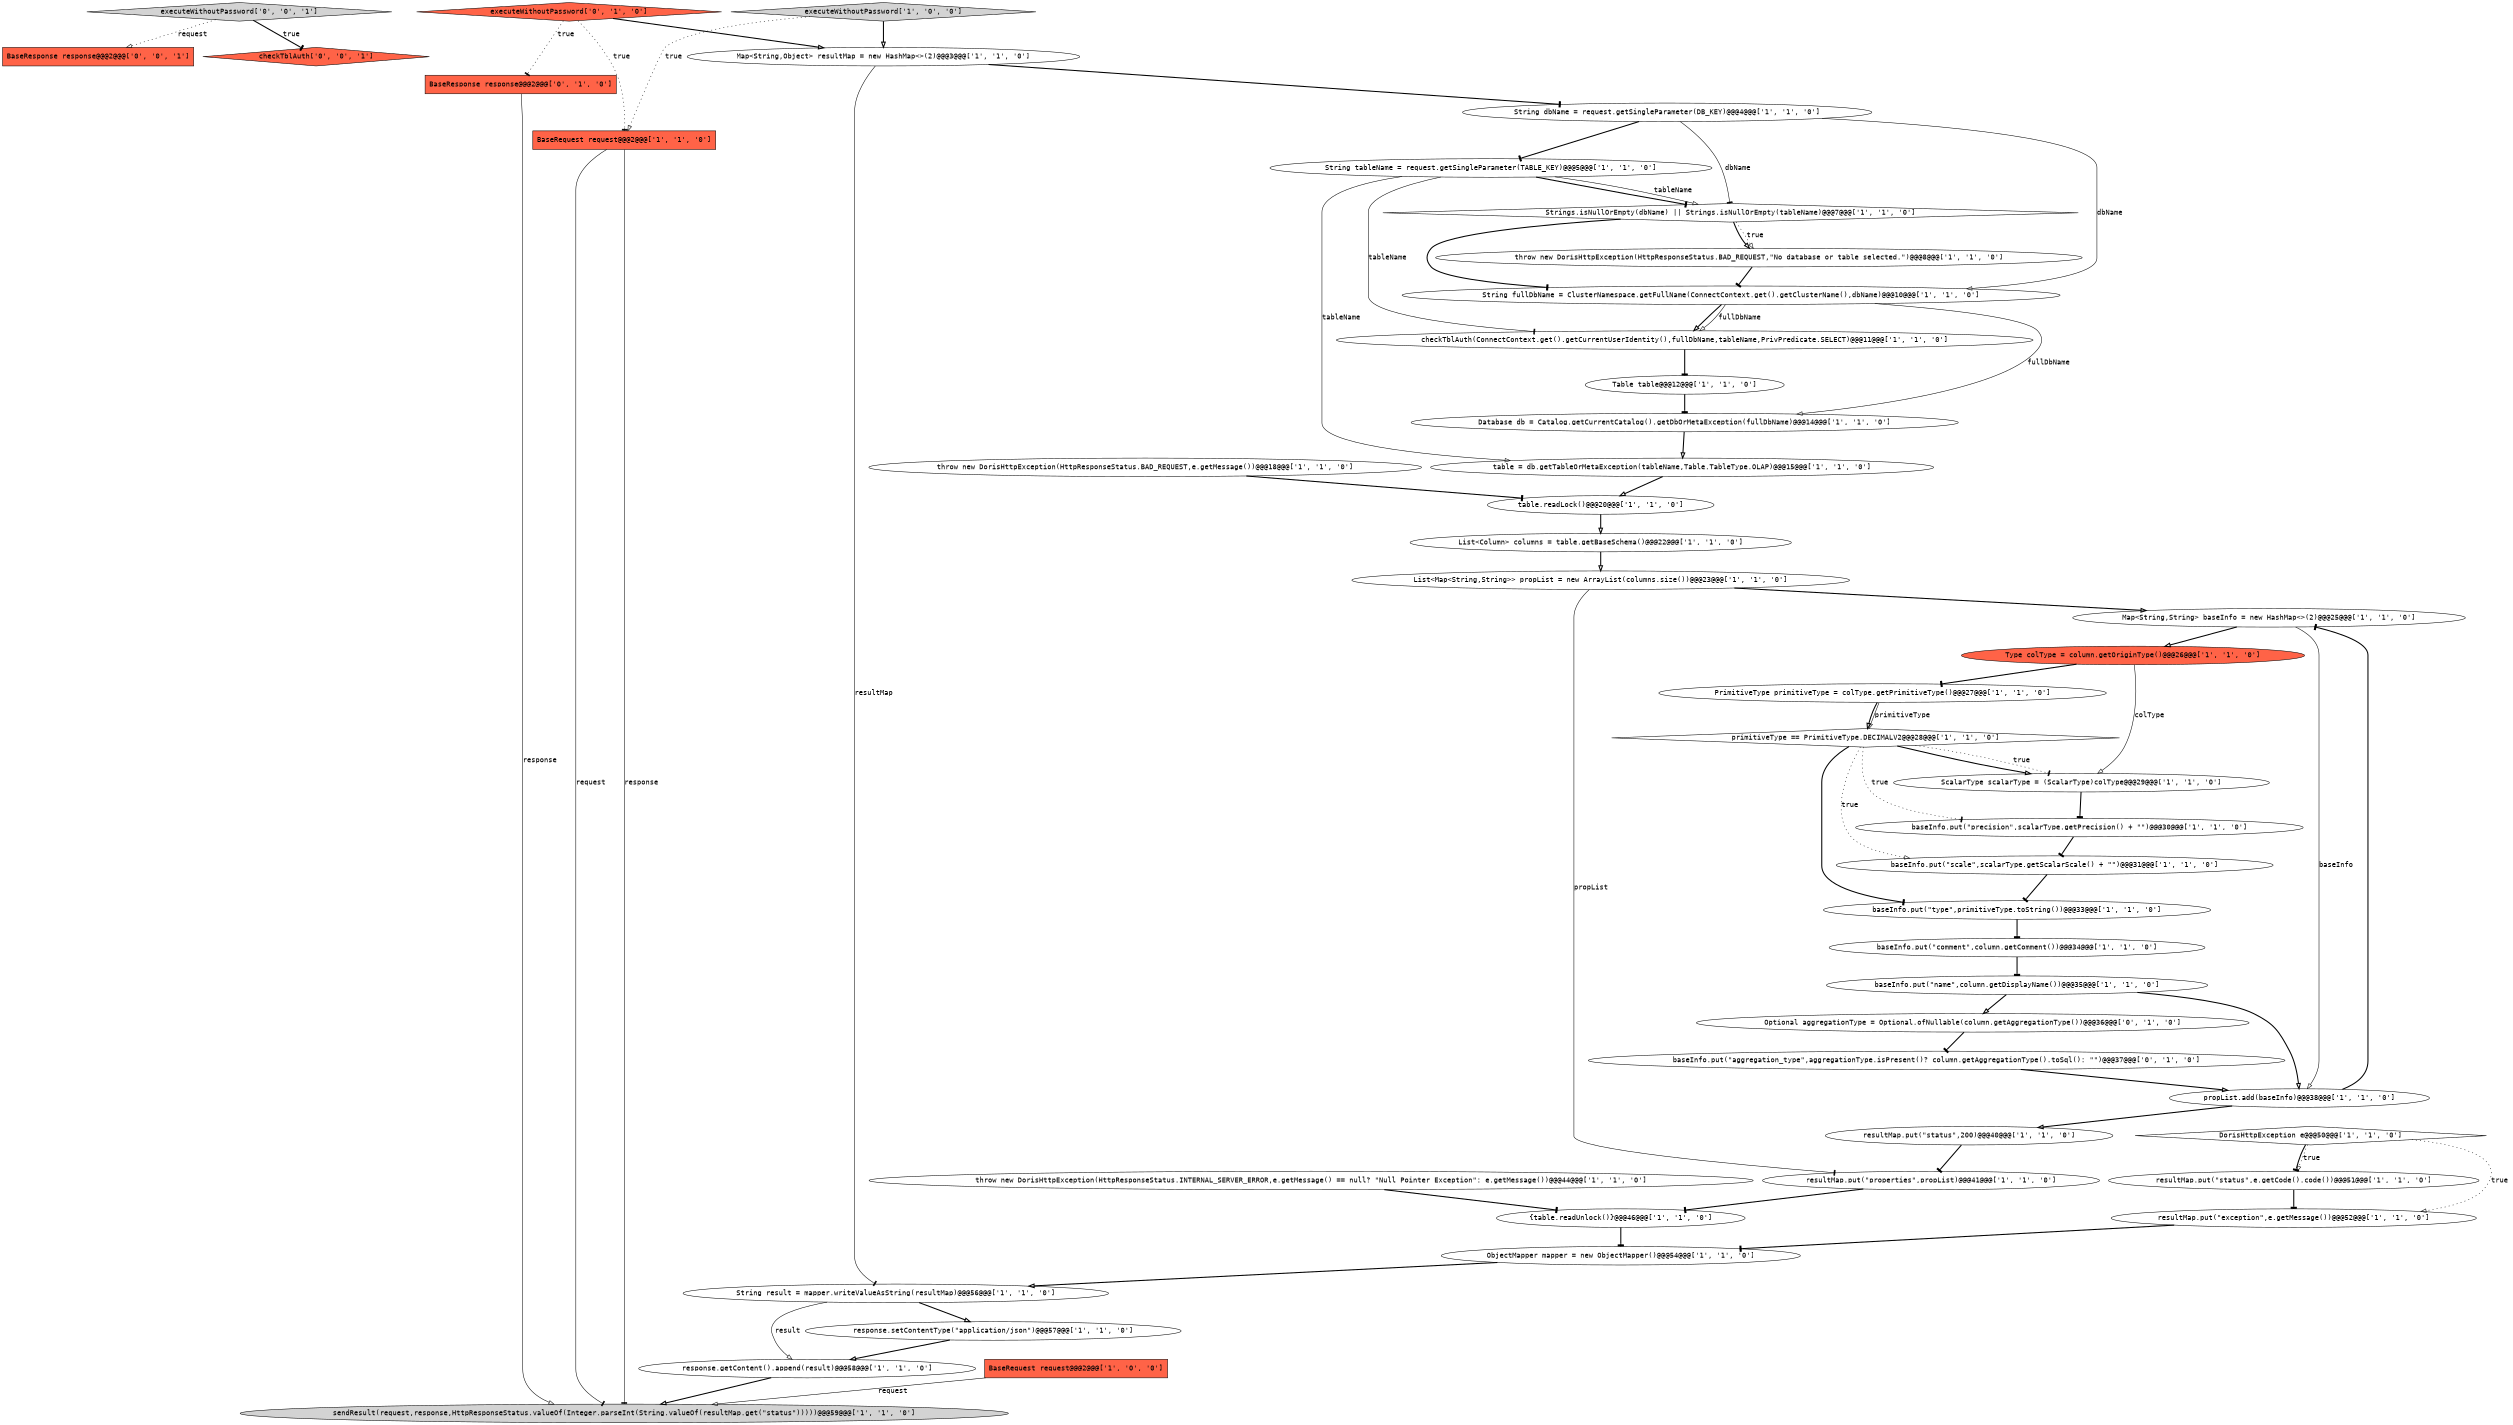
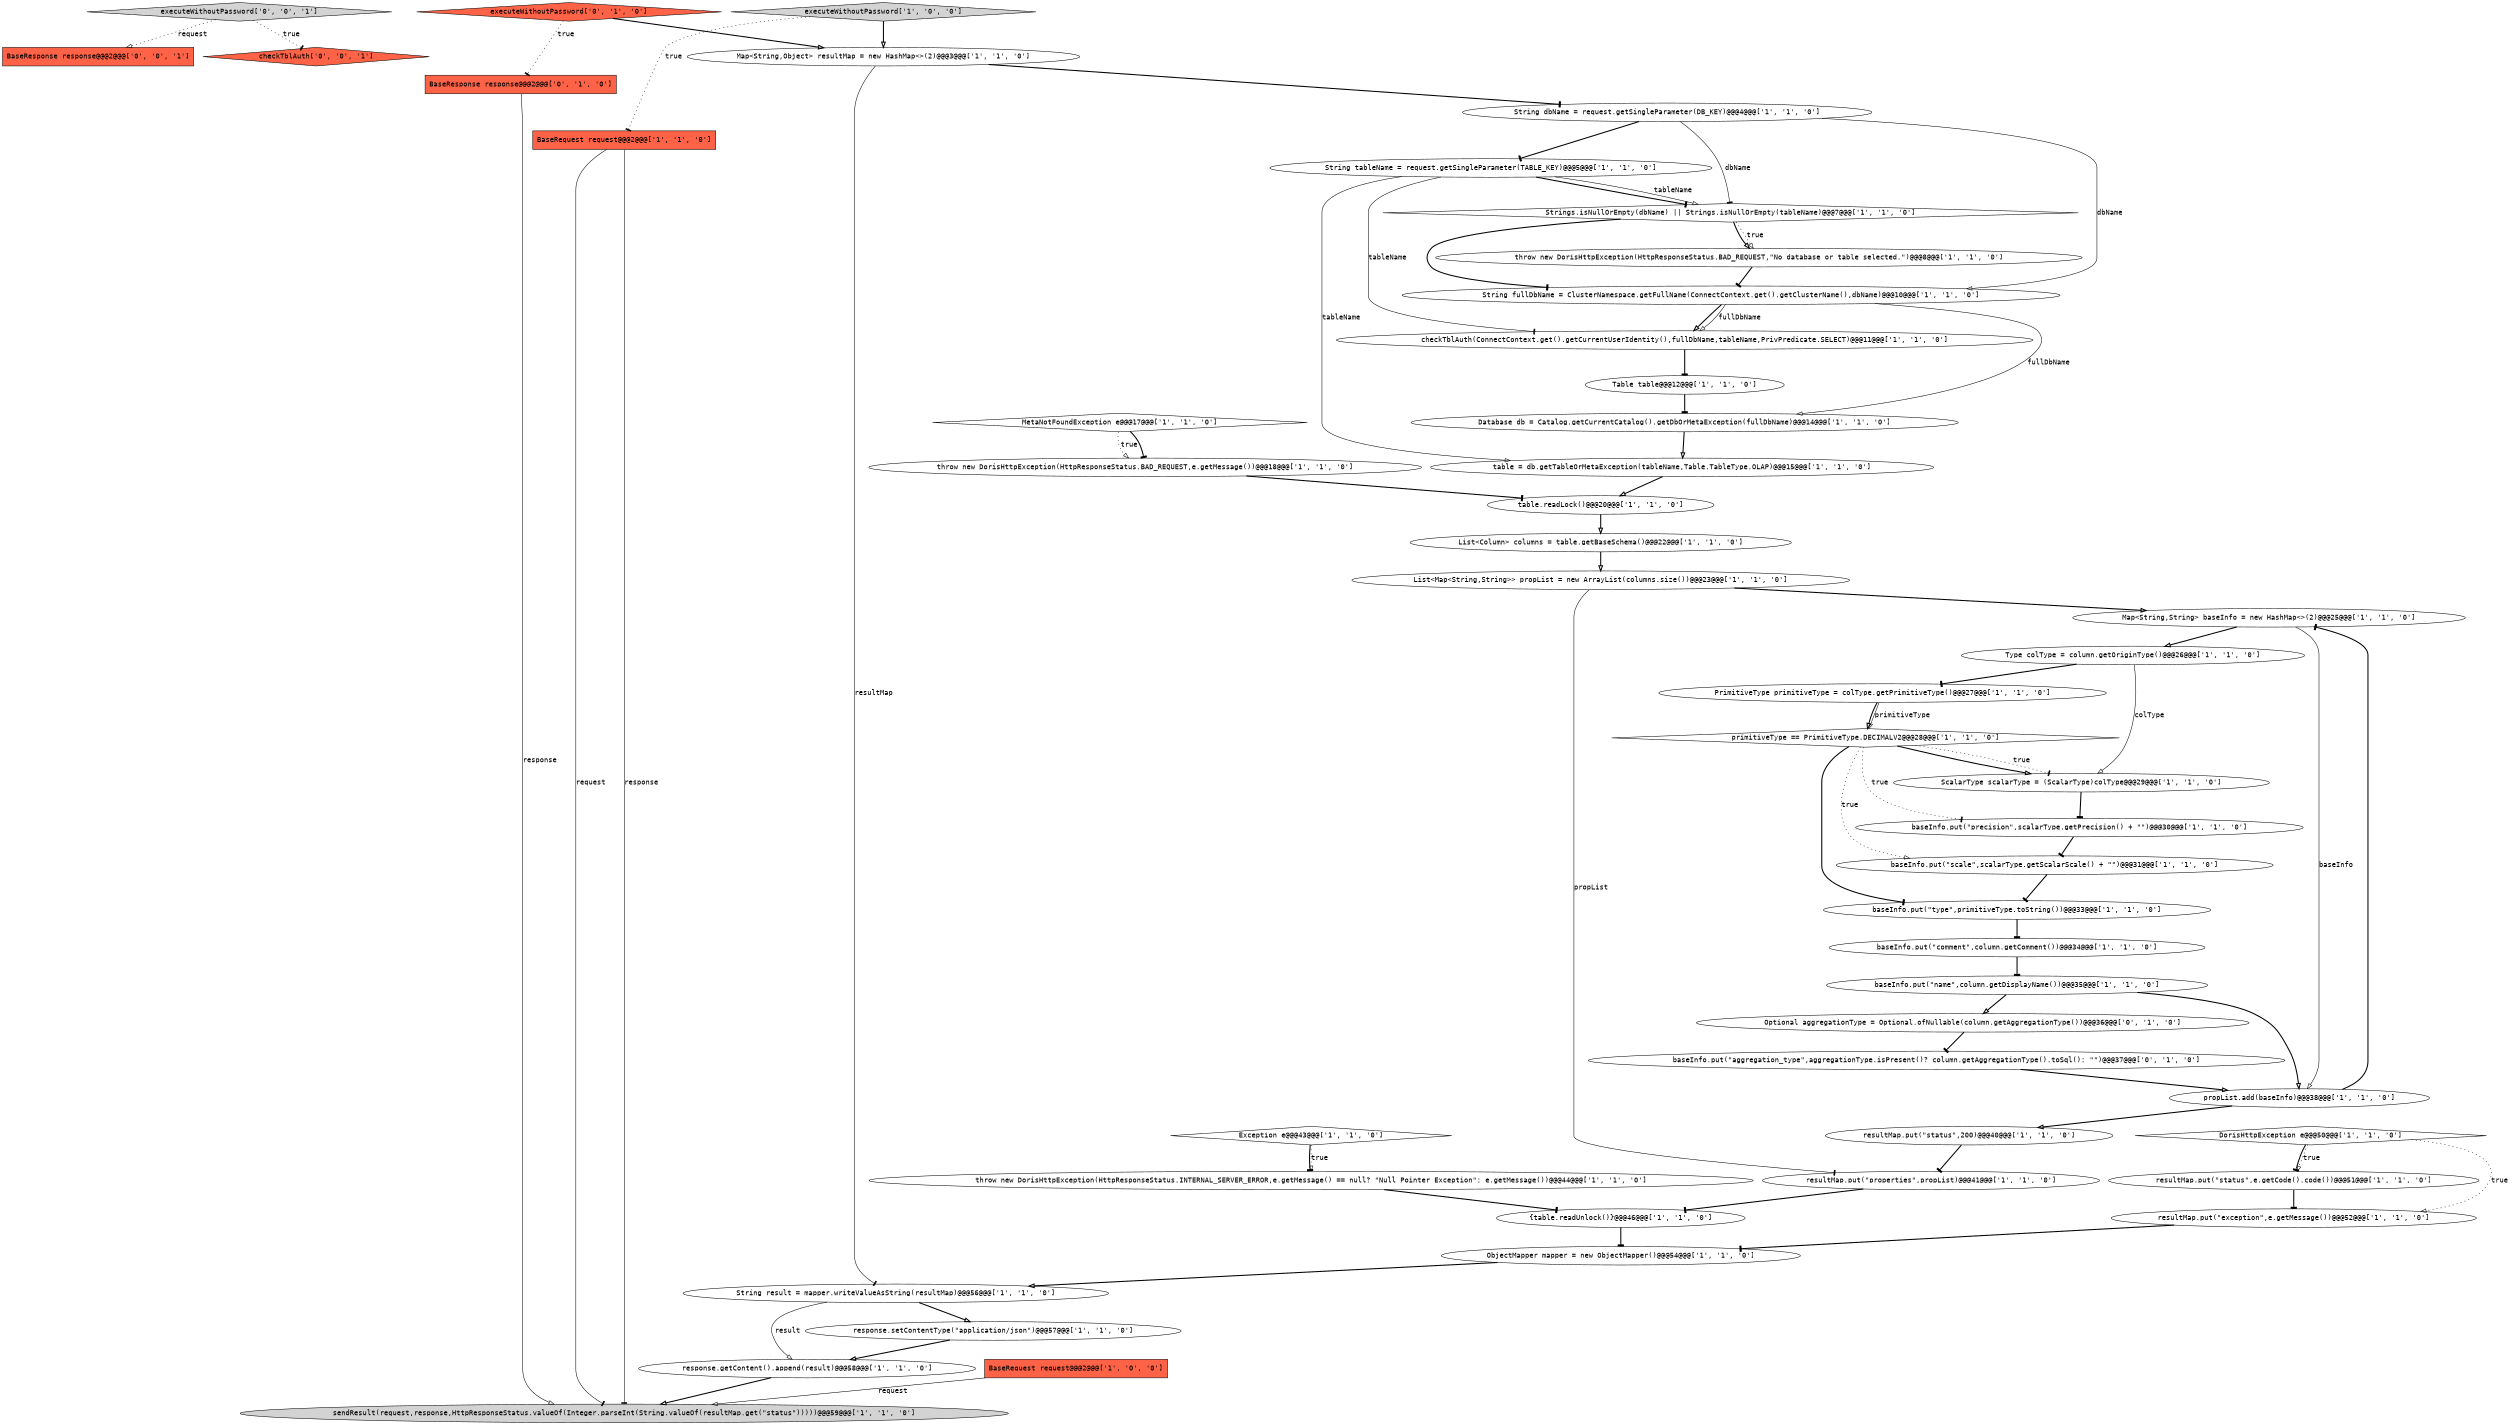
(277, 34) -> (277, 34)
(693, 35) -> (693, 35)
(614, 69) -> none
none -> (1120, 423)
(2133, 655) -> (2133, 655)
none -> (1311, 1136)
